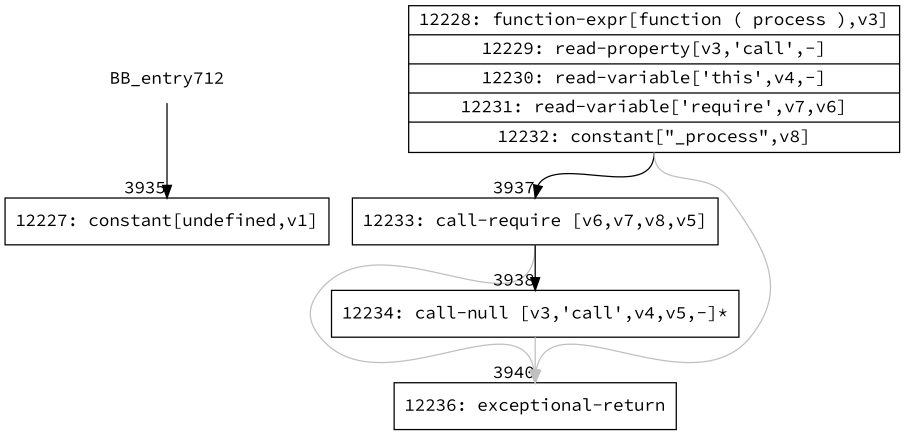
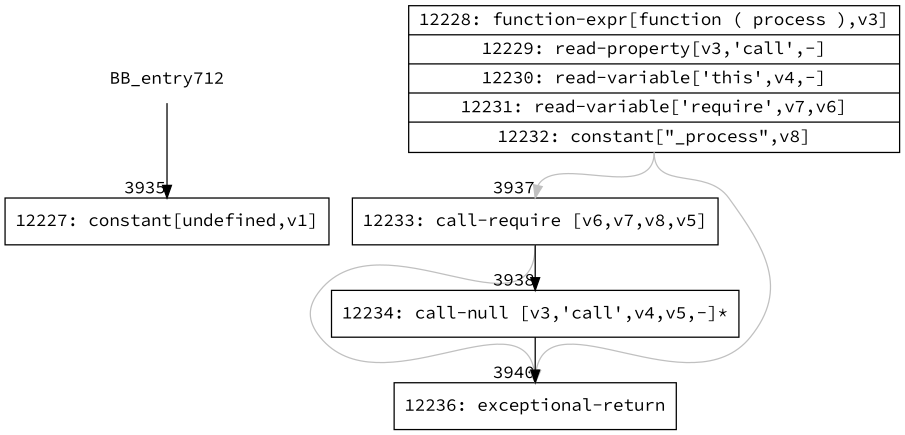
(601, 176) -> (601, 176)
(535, 354) -> (535, 354)
